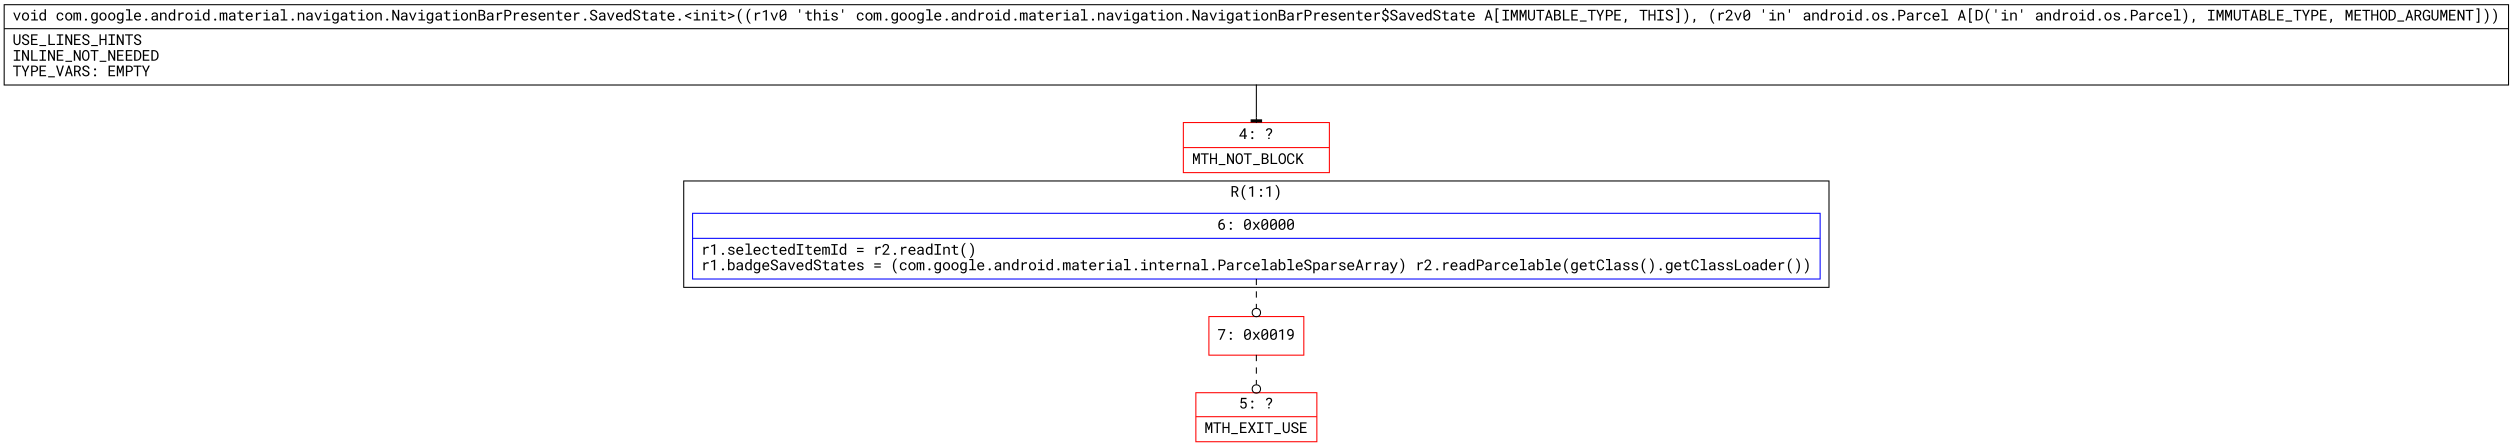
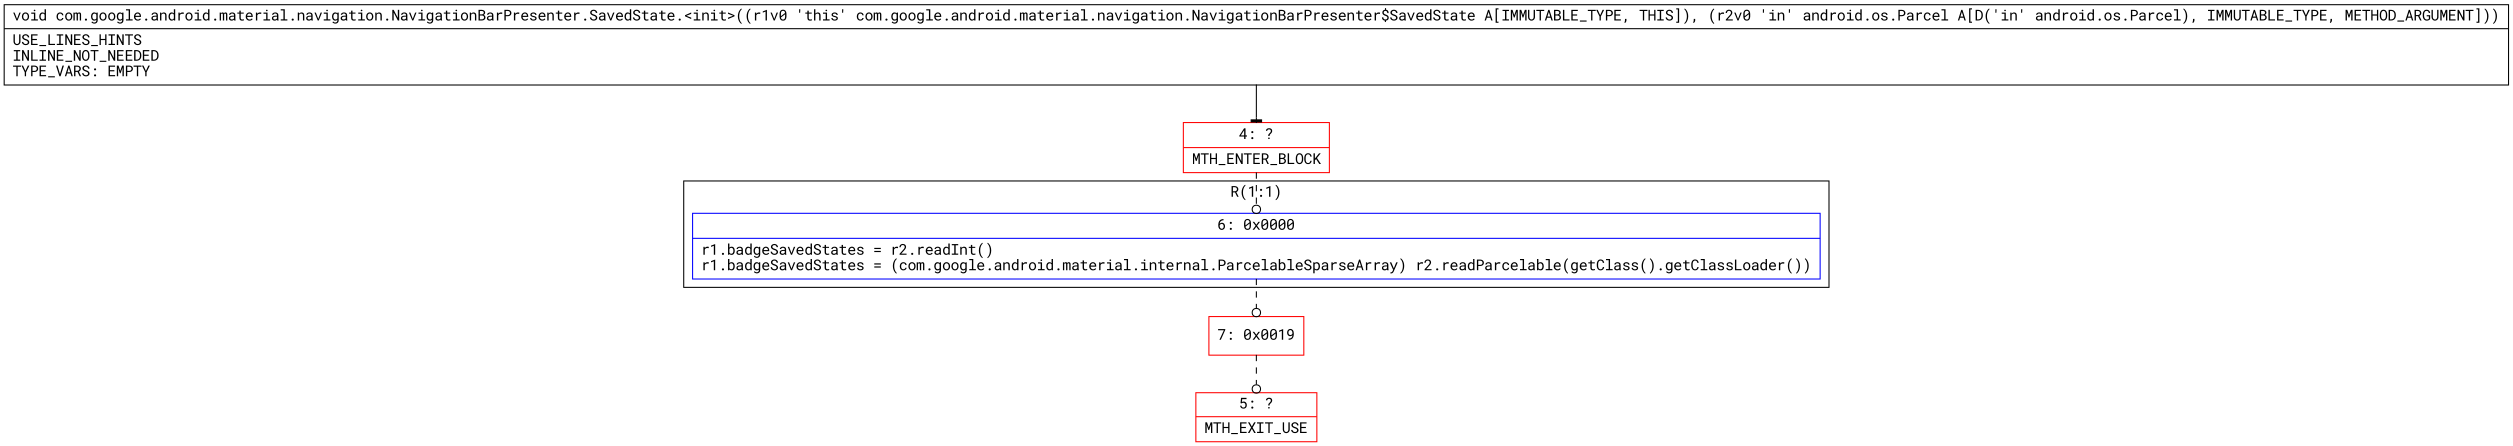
(1248, 160) -> (1256, 160)
none -> (1256, 189)
(839, 250) -> (847, 250)
